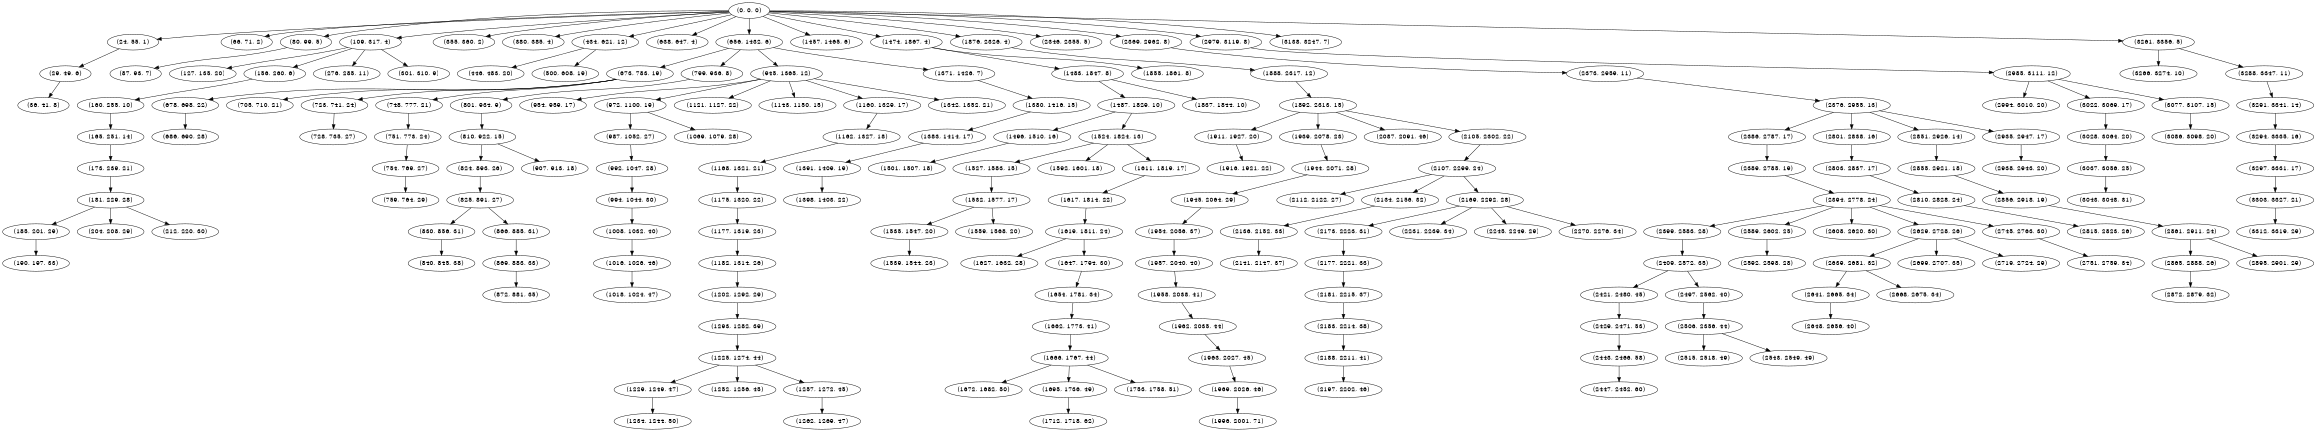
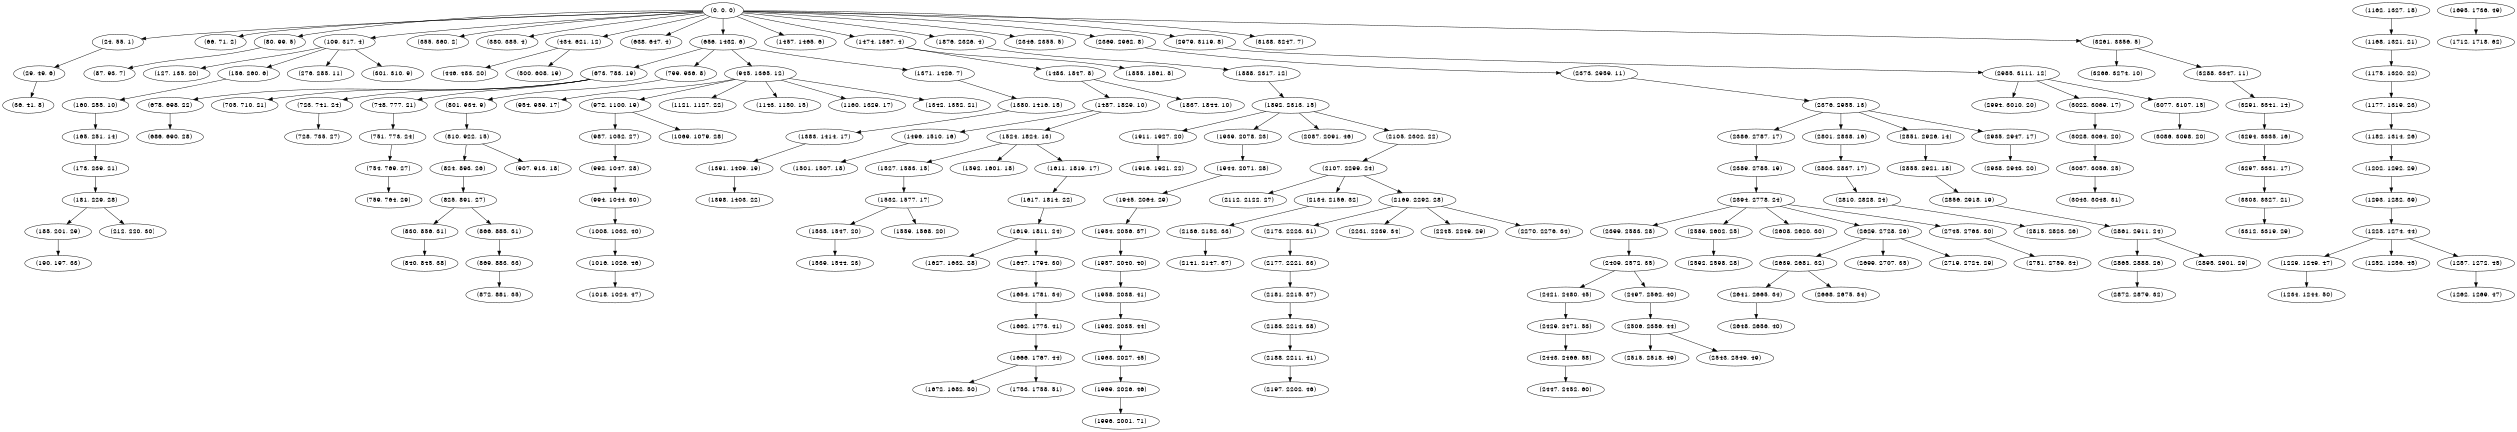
(873, 119) -> none
(111, 232) -> none
(1069, 372) -> none
